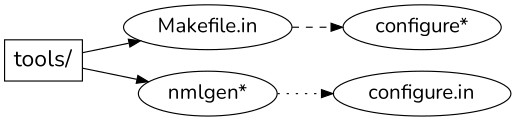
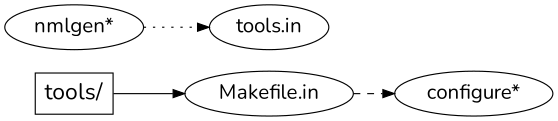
(110, 74) -> none
(422, 94) -> (269, 27)
